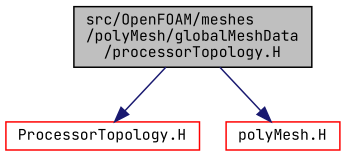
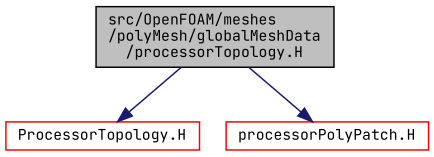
(283, 136) -> (327, 136)
